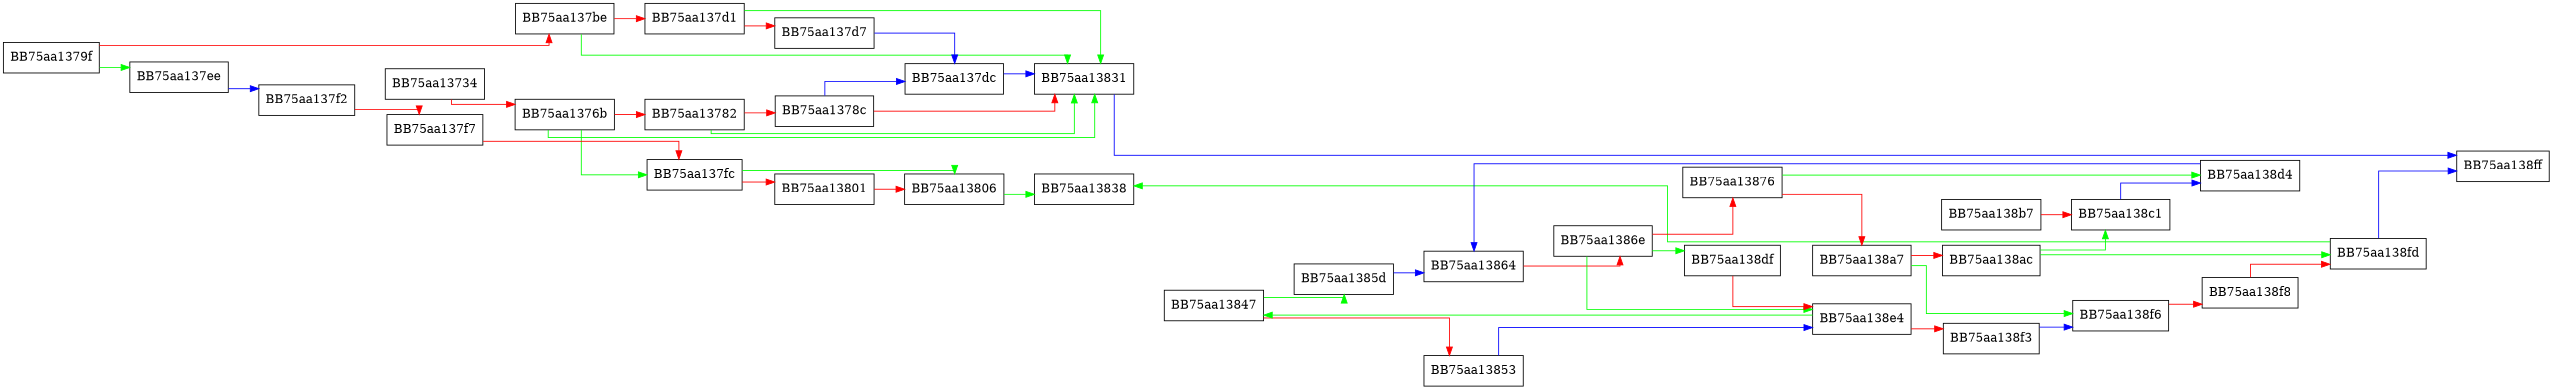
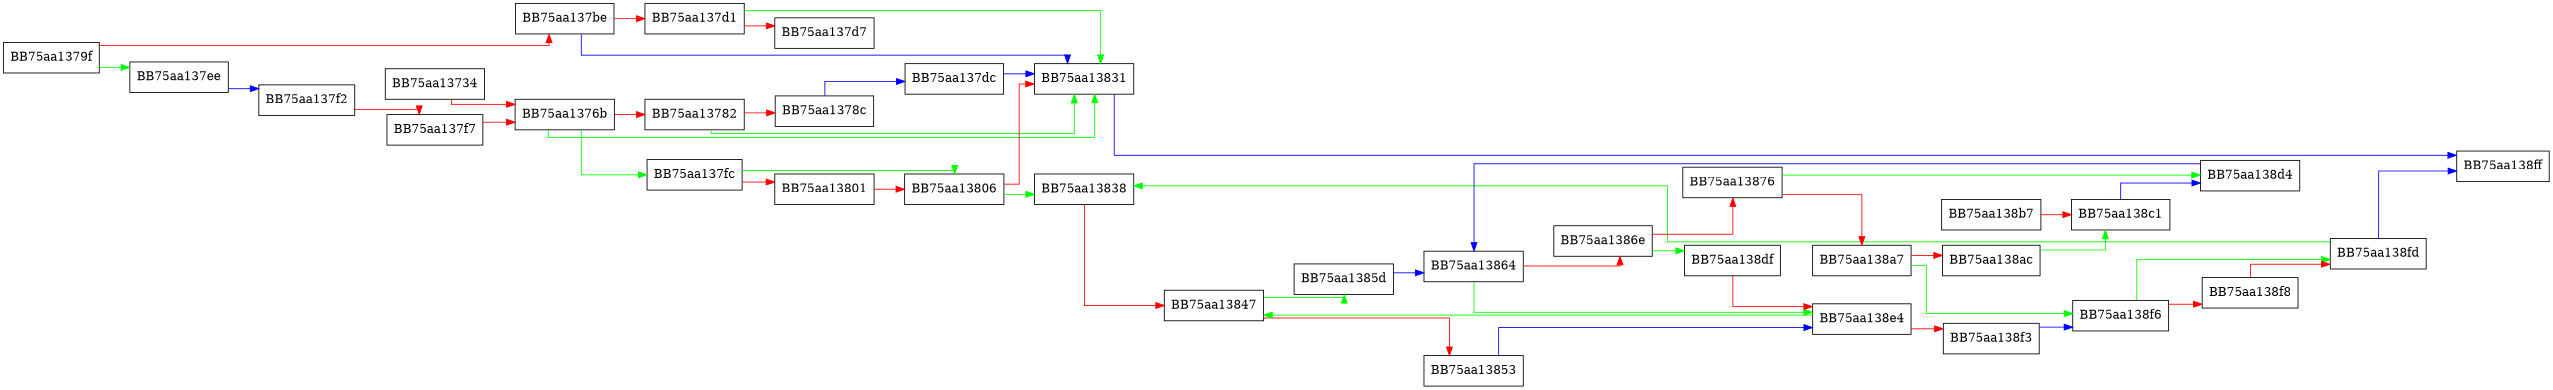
(925, 33) -> none
(814, 55) -> (814, 55)
(969, 111) -> (1019, 144)
(545, 141) -> (495, 122)
(2181, 255) -> (2209, 260)
none -> (1085, 291)
(1669, 309) -> (1624, 312)
